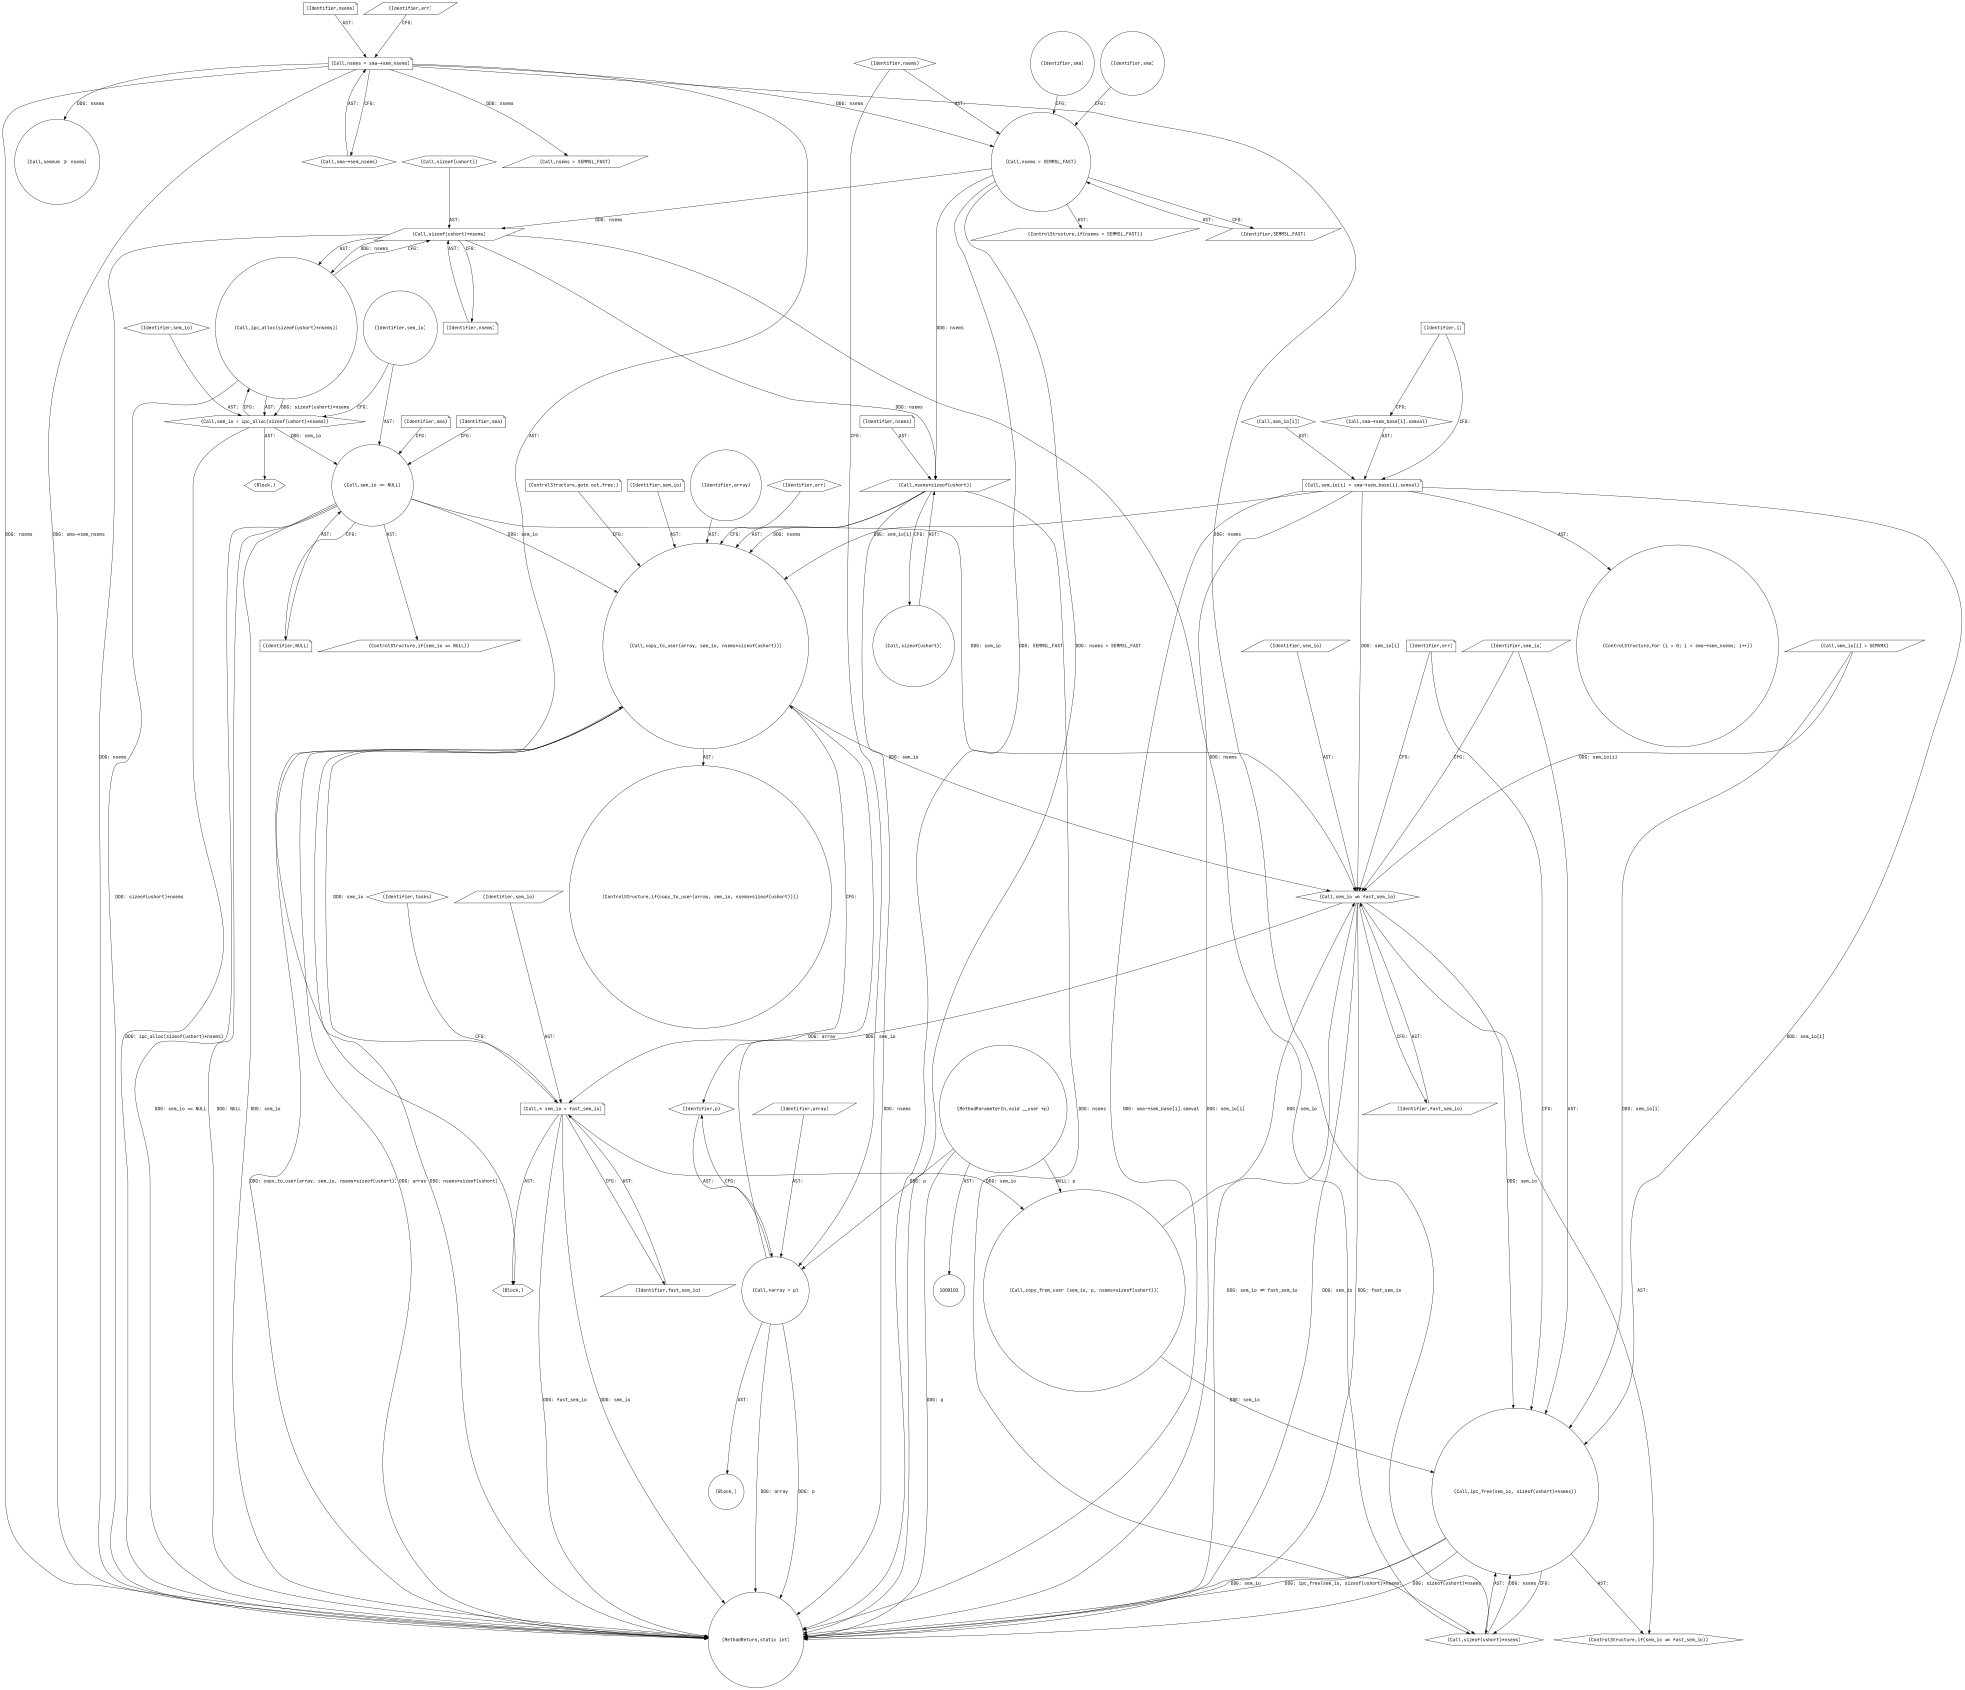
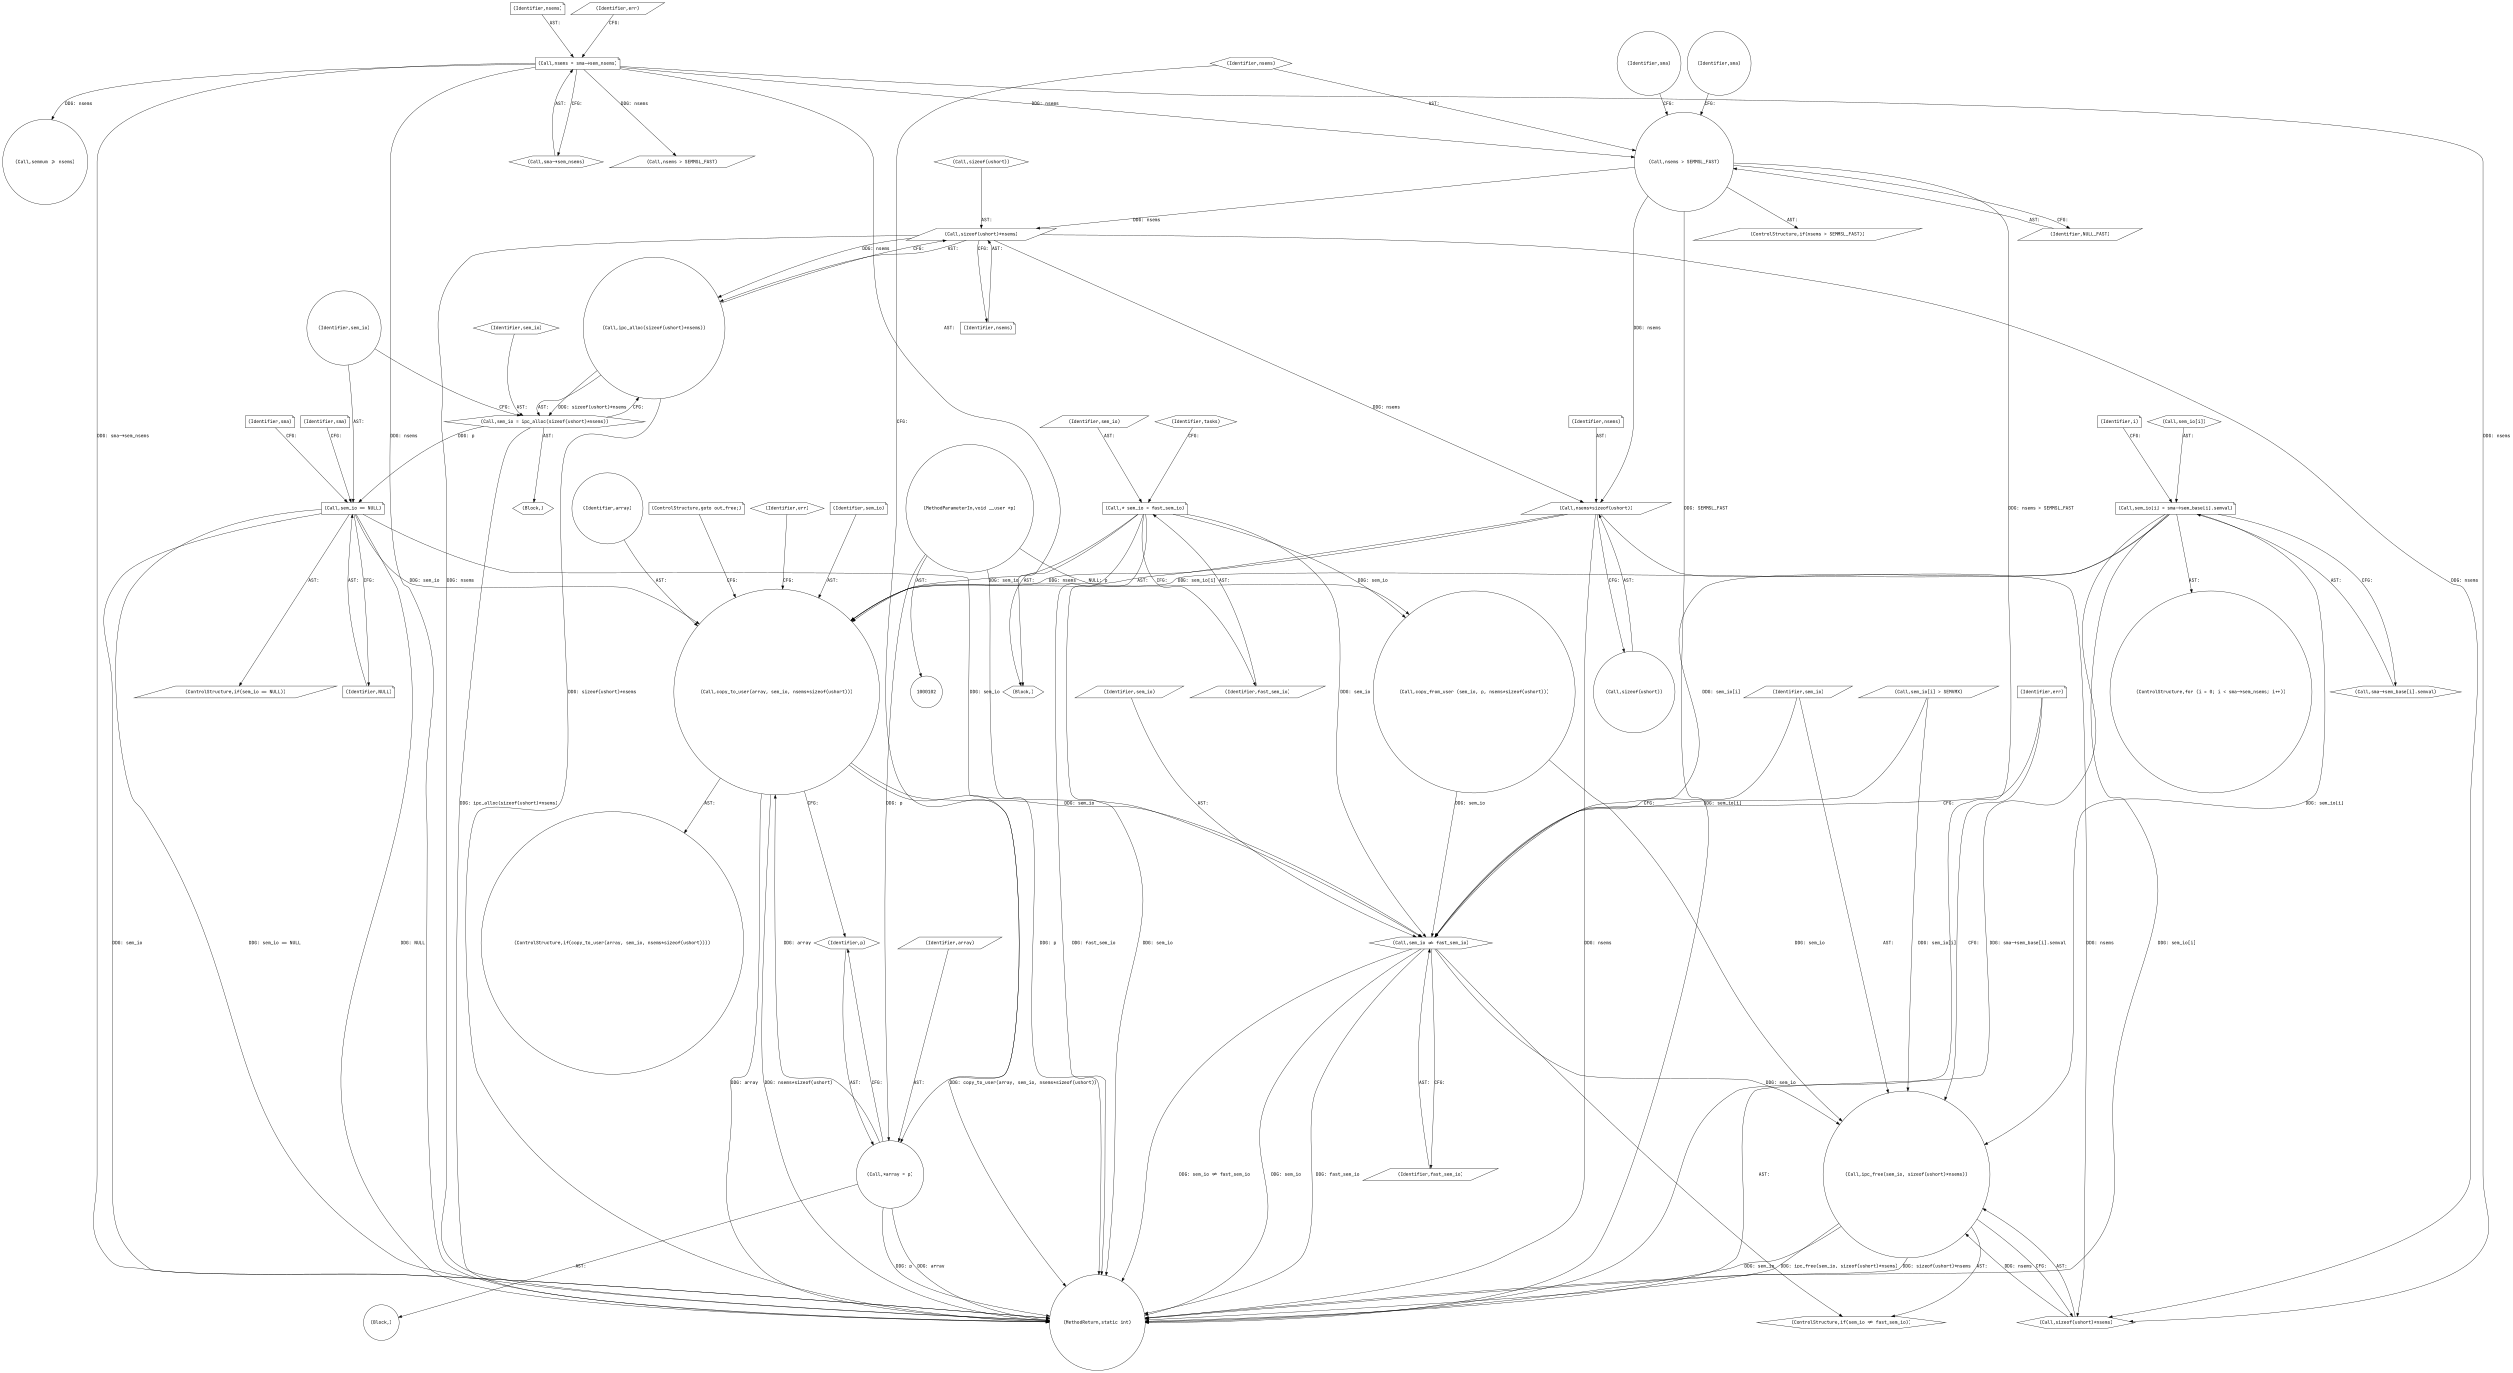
(1273, 234) -> (2080, 234)
(1416, 373) -> (2342, 564)
(306, 436) -> (466, 436)
(373, 485) -> (353, 508)
(956, 1016) -> (1339, 691)
